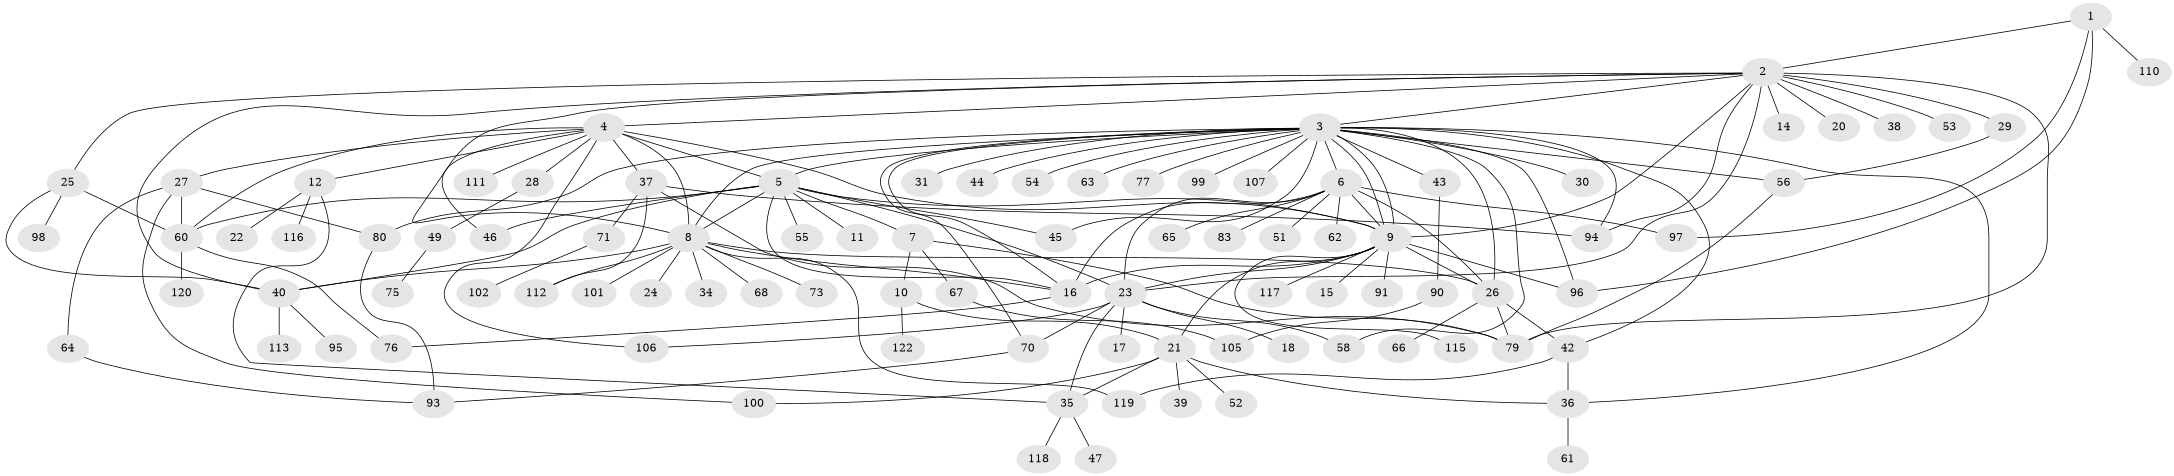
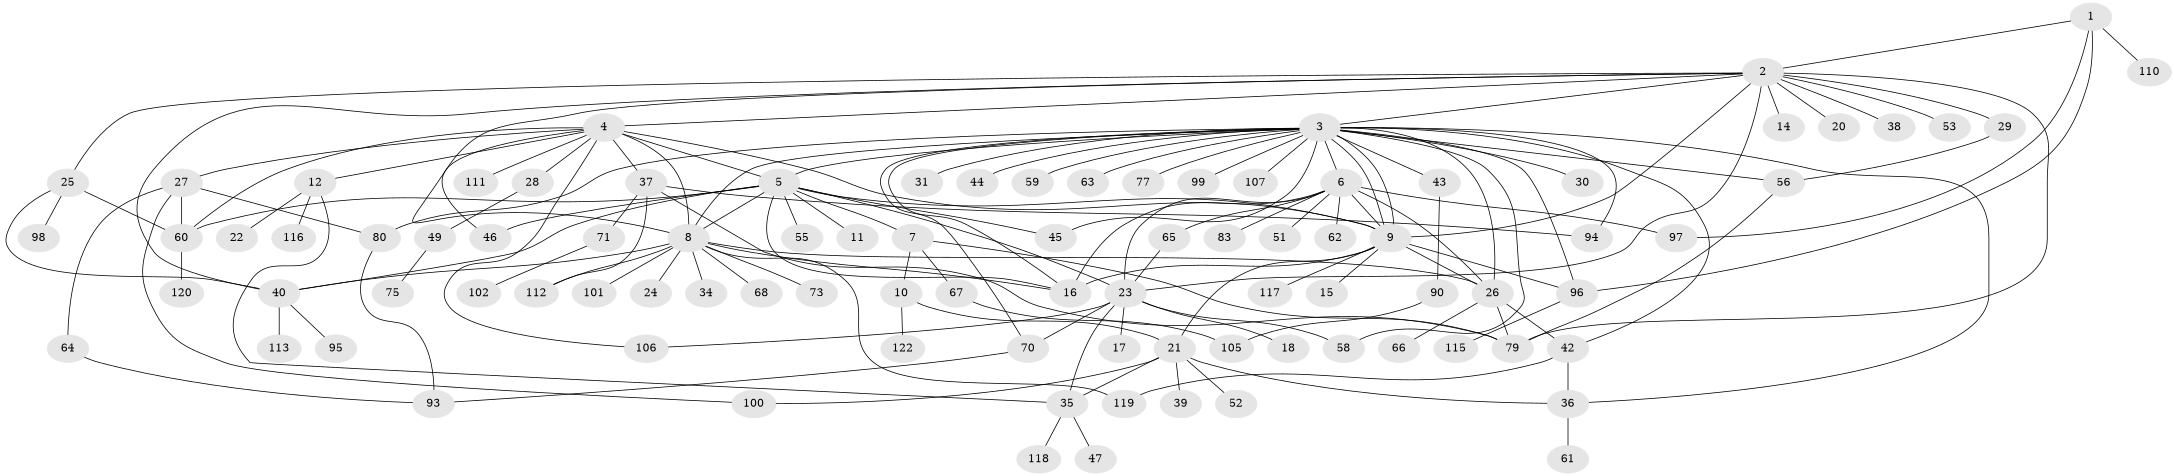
(1033, 183) -> (1033, 183)
(1705, 183) -> none
(1231, 273) -> (1149, 264)
(1382, 293) -> none
(1253, 316) -> (1517, 321)
(391, 349) -> none
